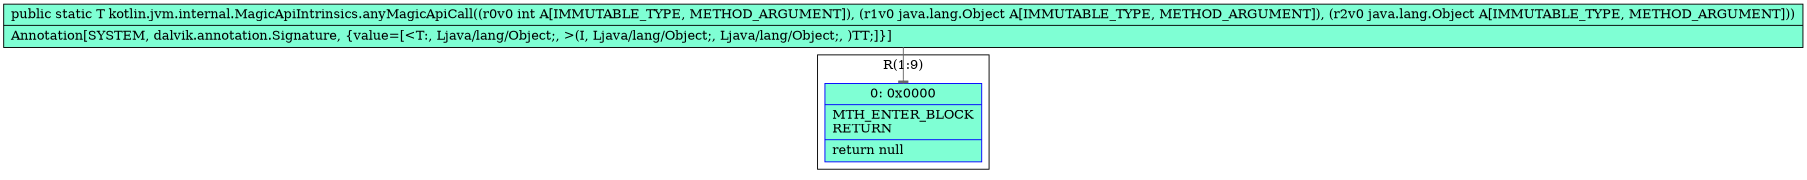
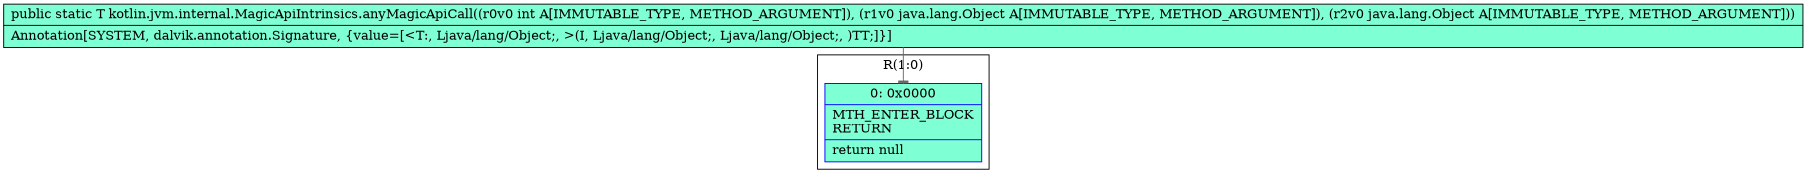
(903, 65) -> (903, 65)
